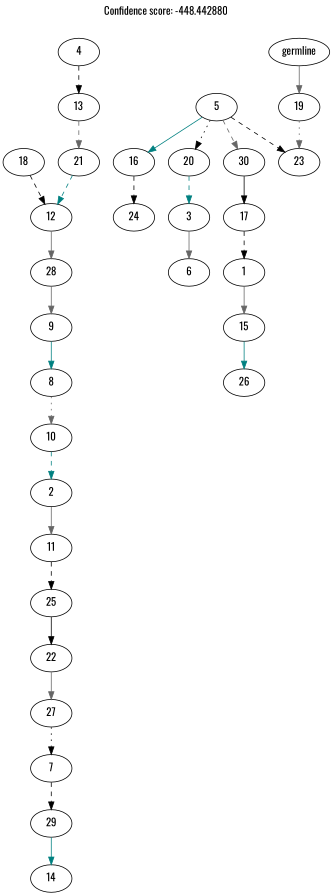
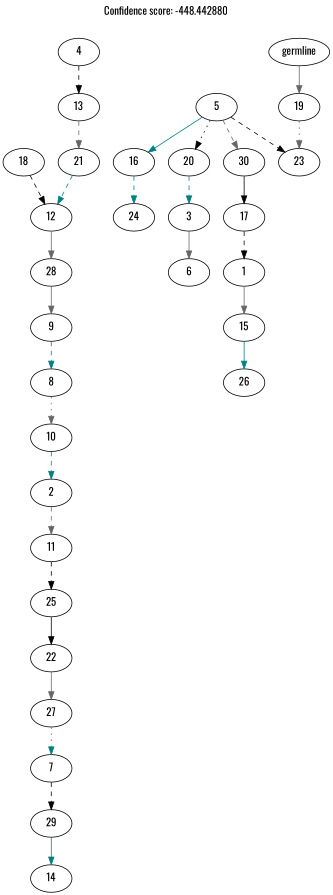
(134, 186) -> (134, 186)
(51, 351) -> (51, 351)
(51, 517) -> (51, 517)
(51, 737) -> (51, 737)
